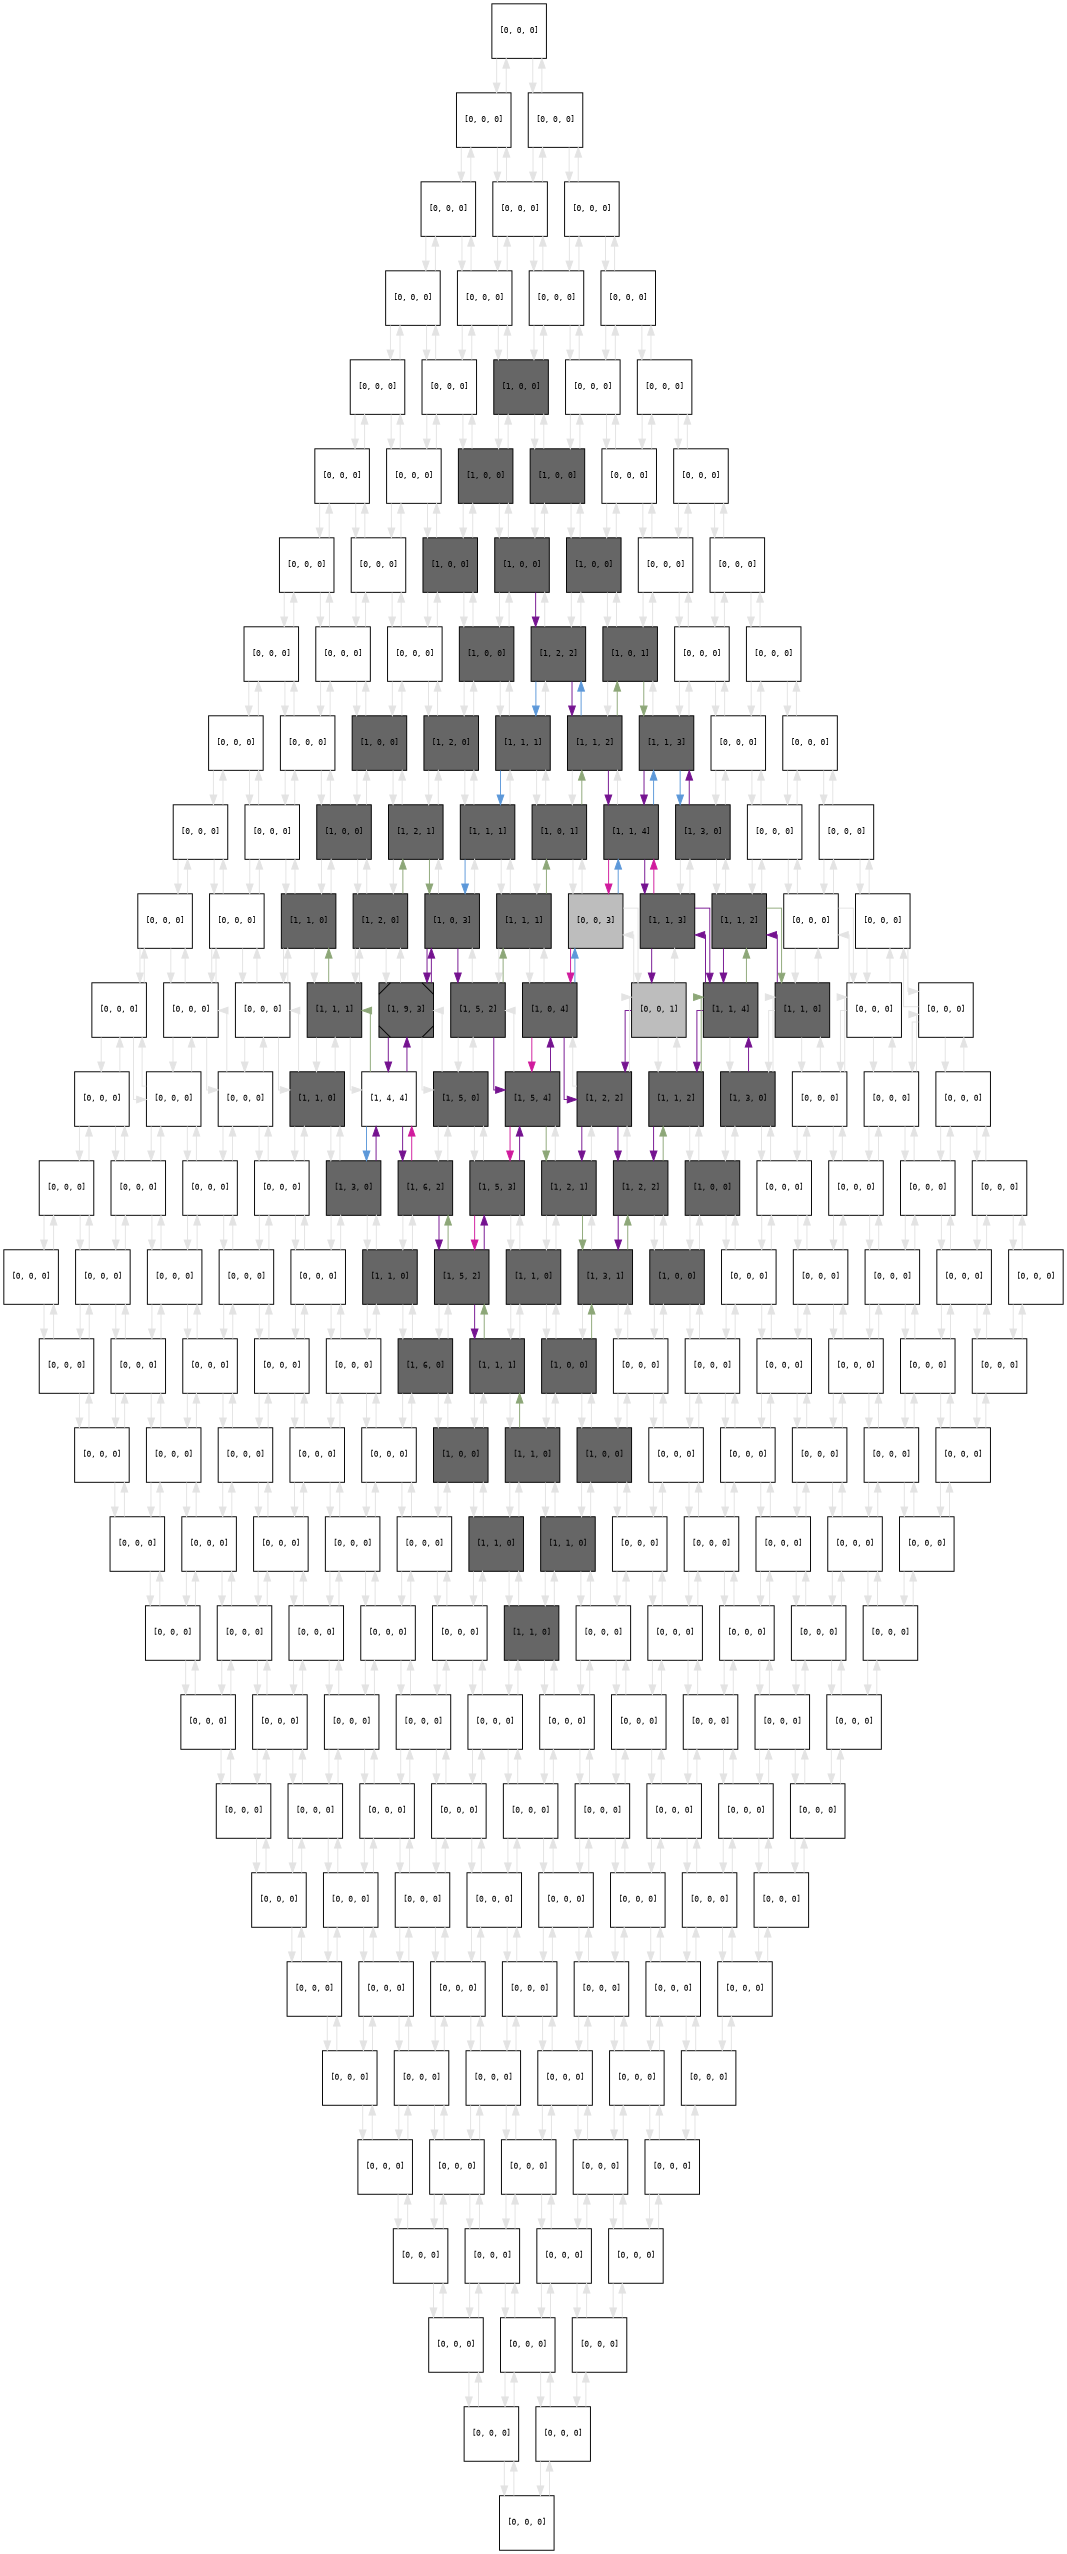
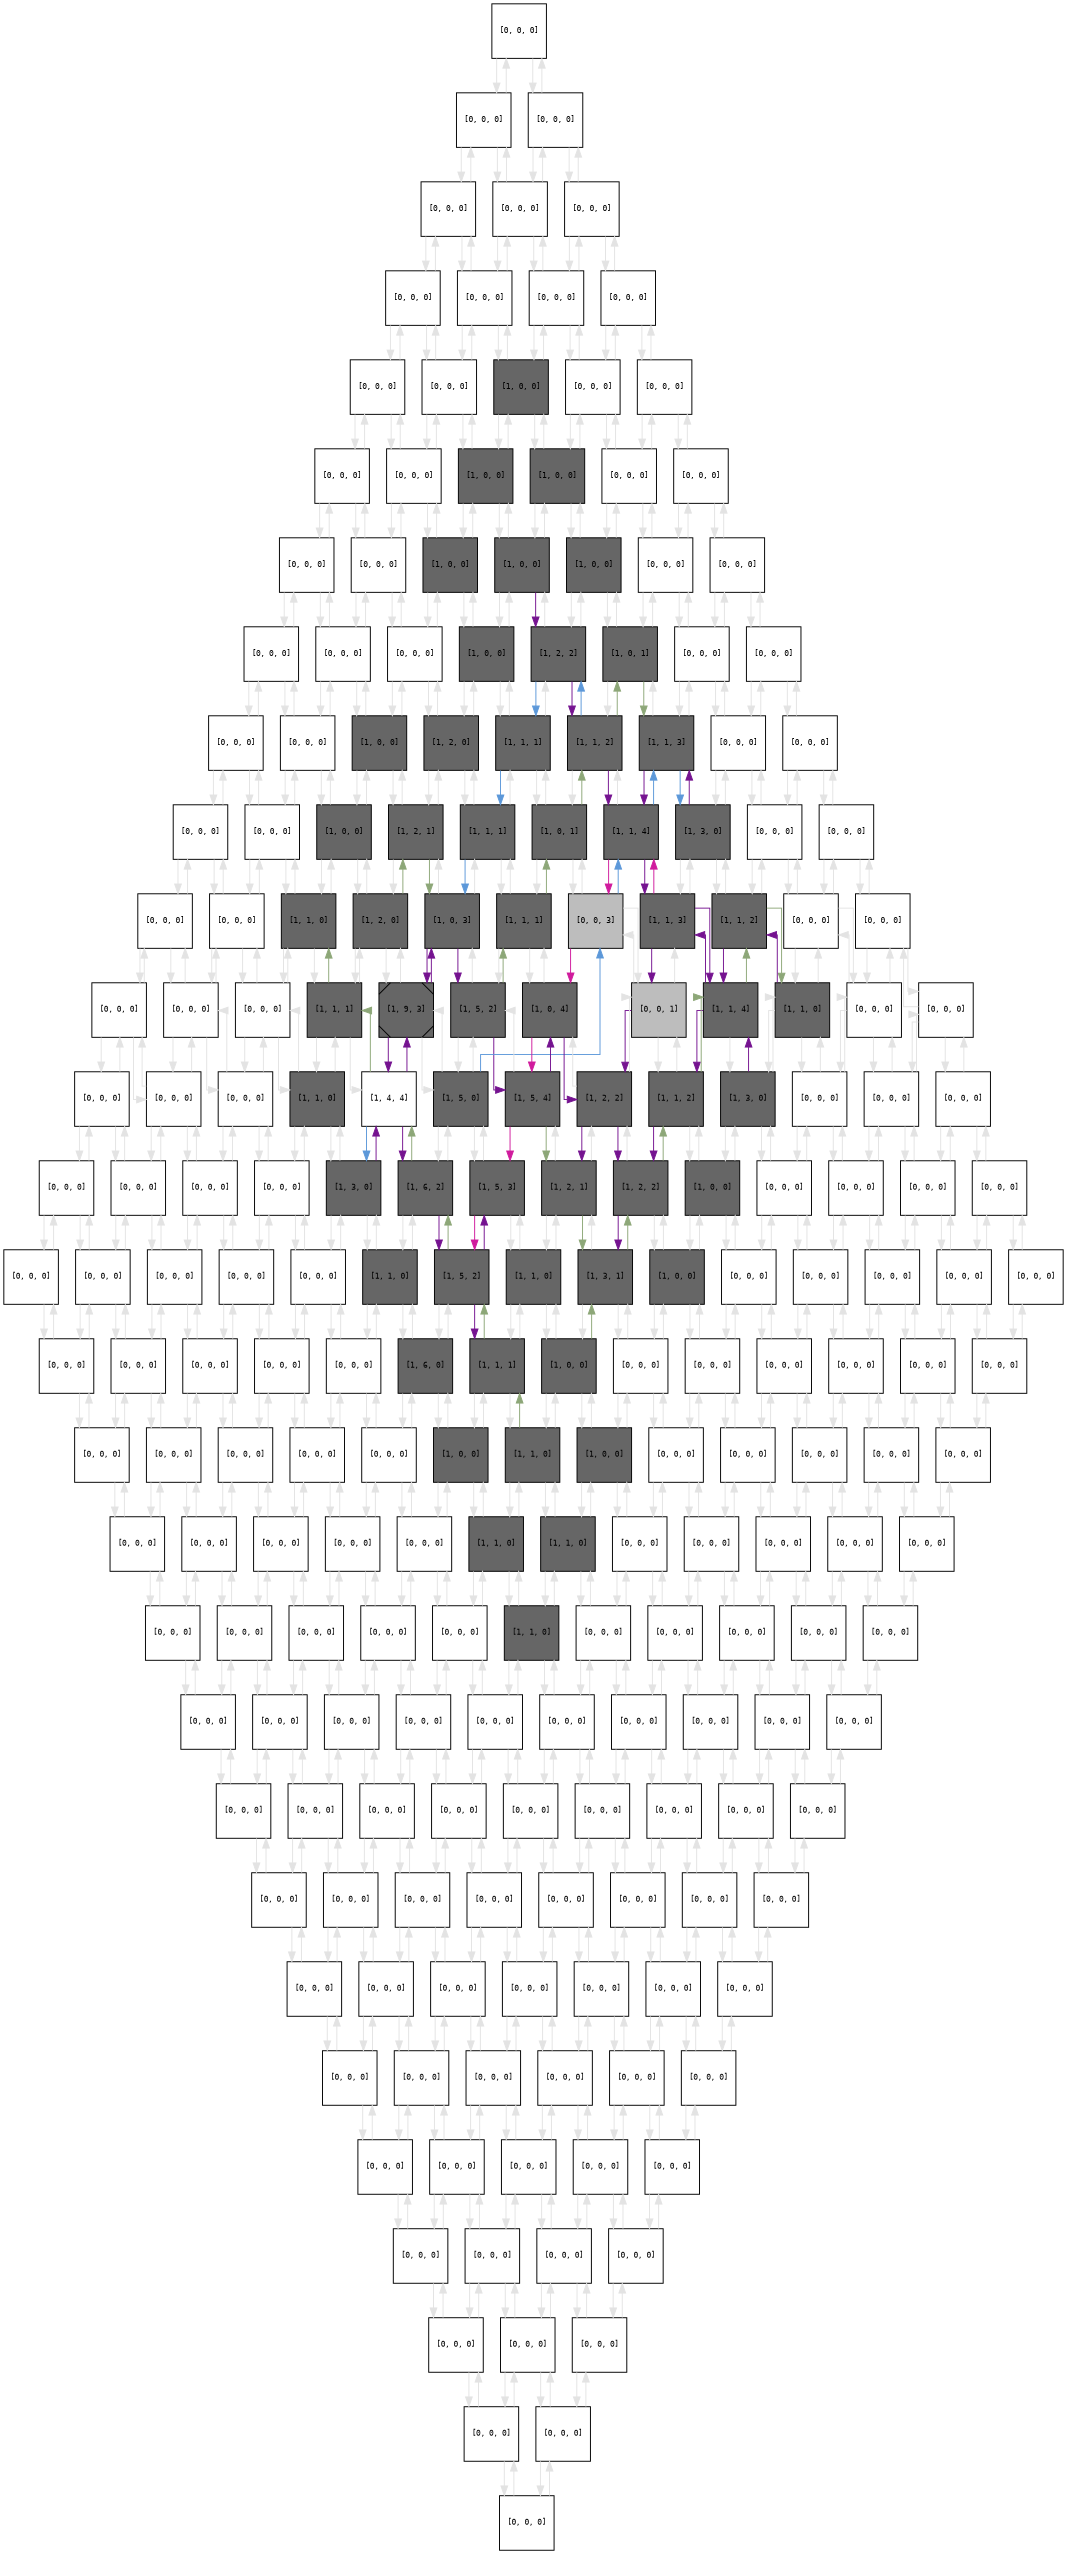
(575, 970) -> (580, 1055)
(412, 1148) -> (412, 1148)
(520, 1154) -> none
